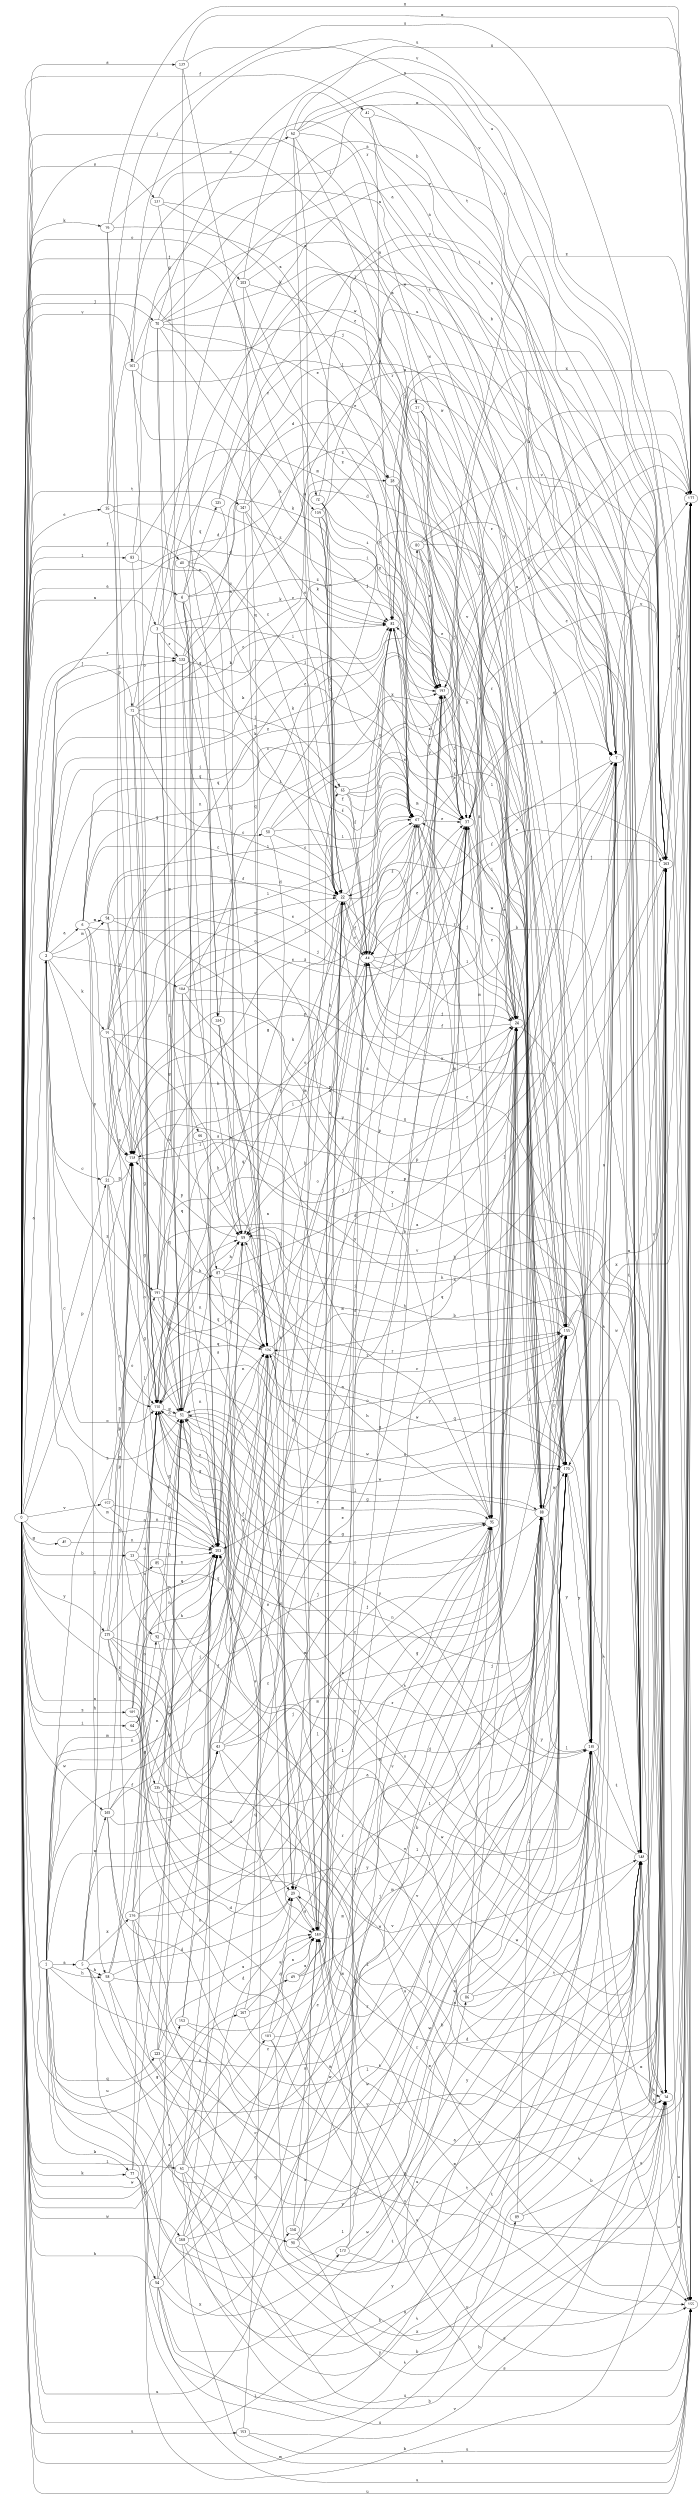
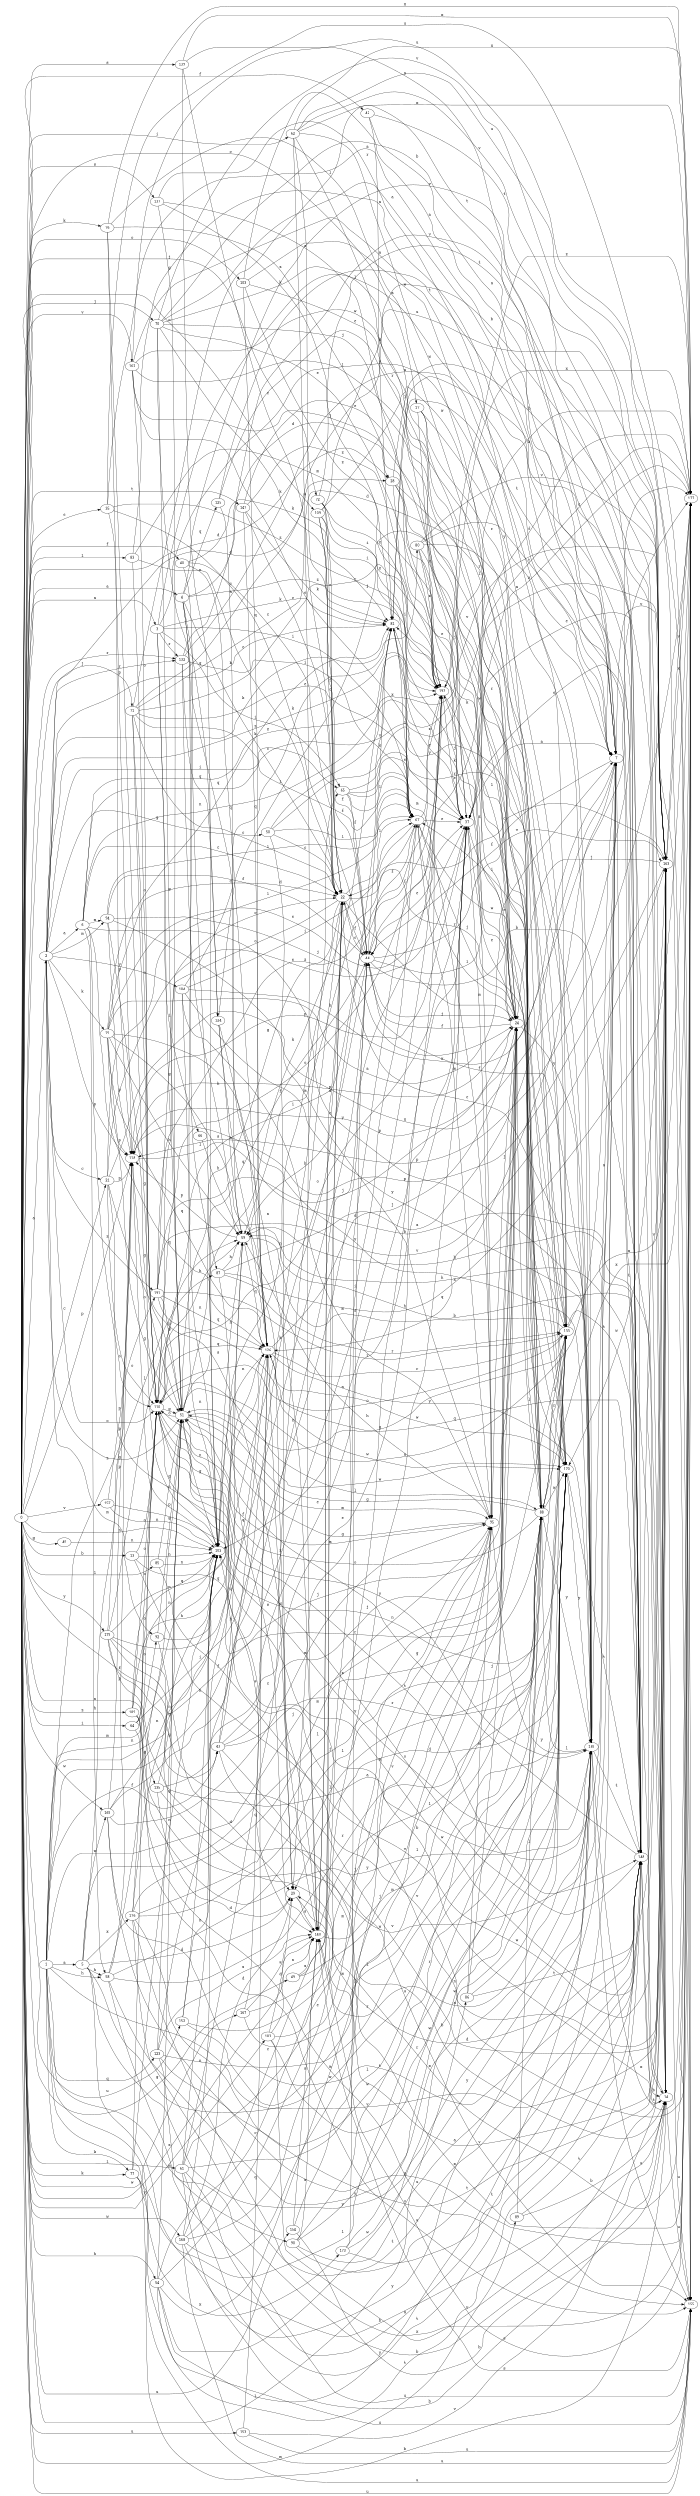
none -> (450, 599)
